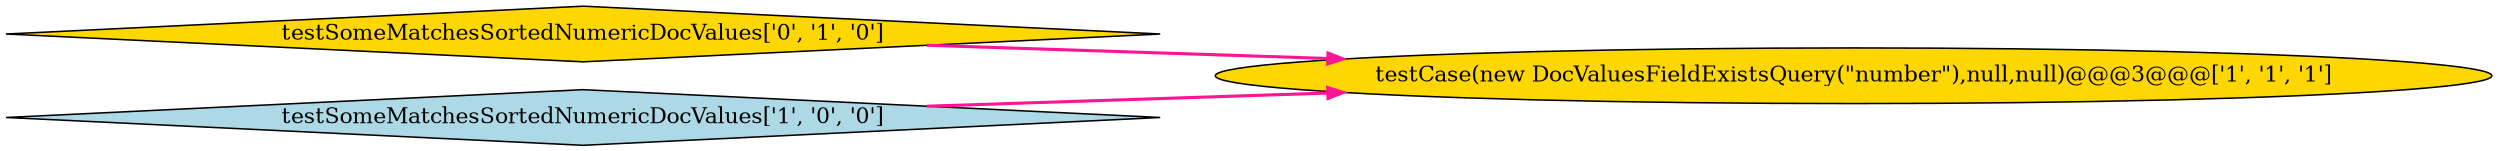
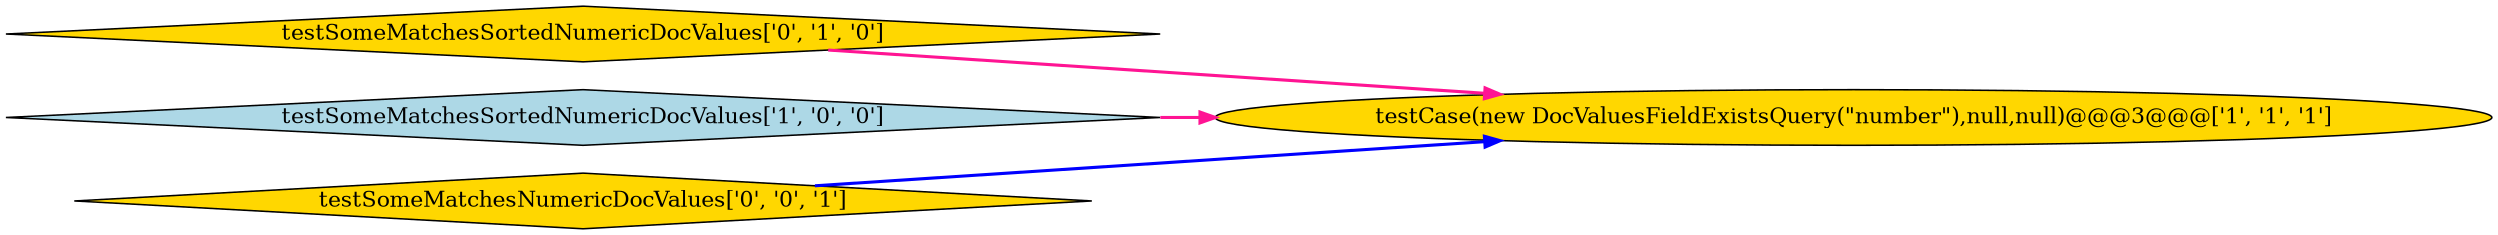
none -> (583, 201)
